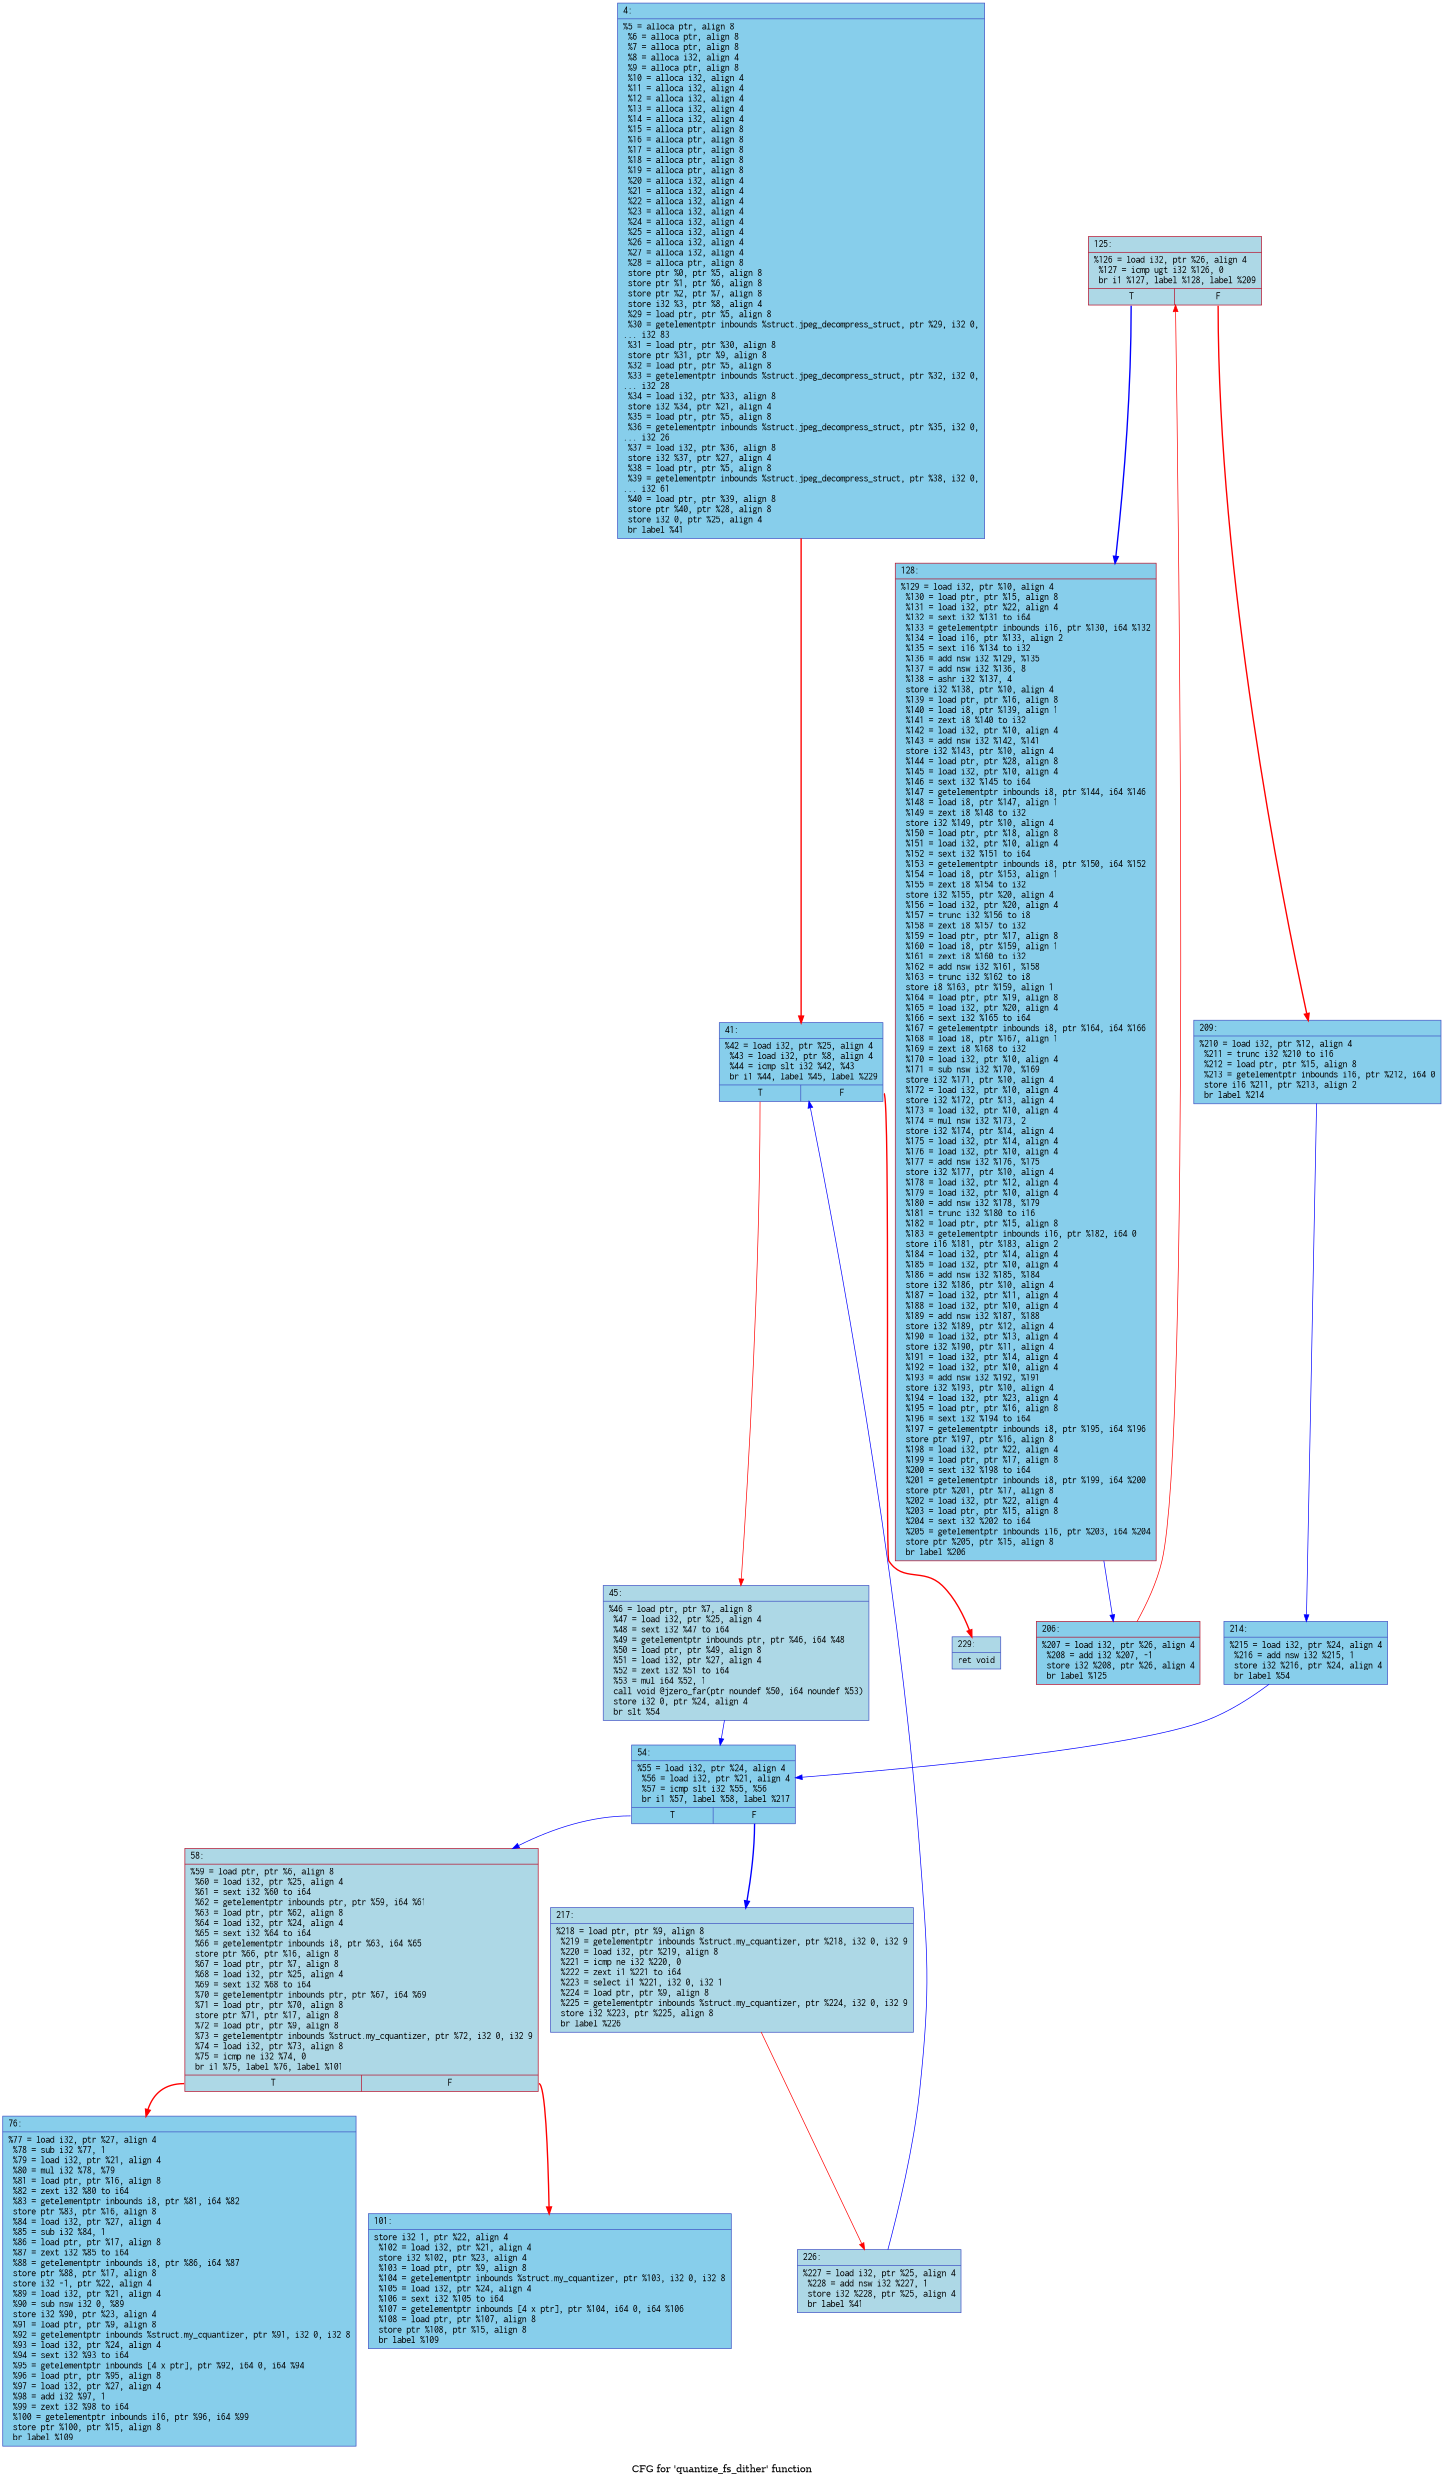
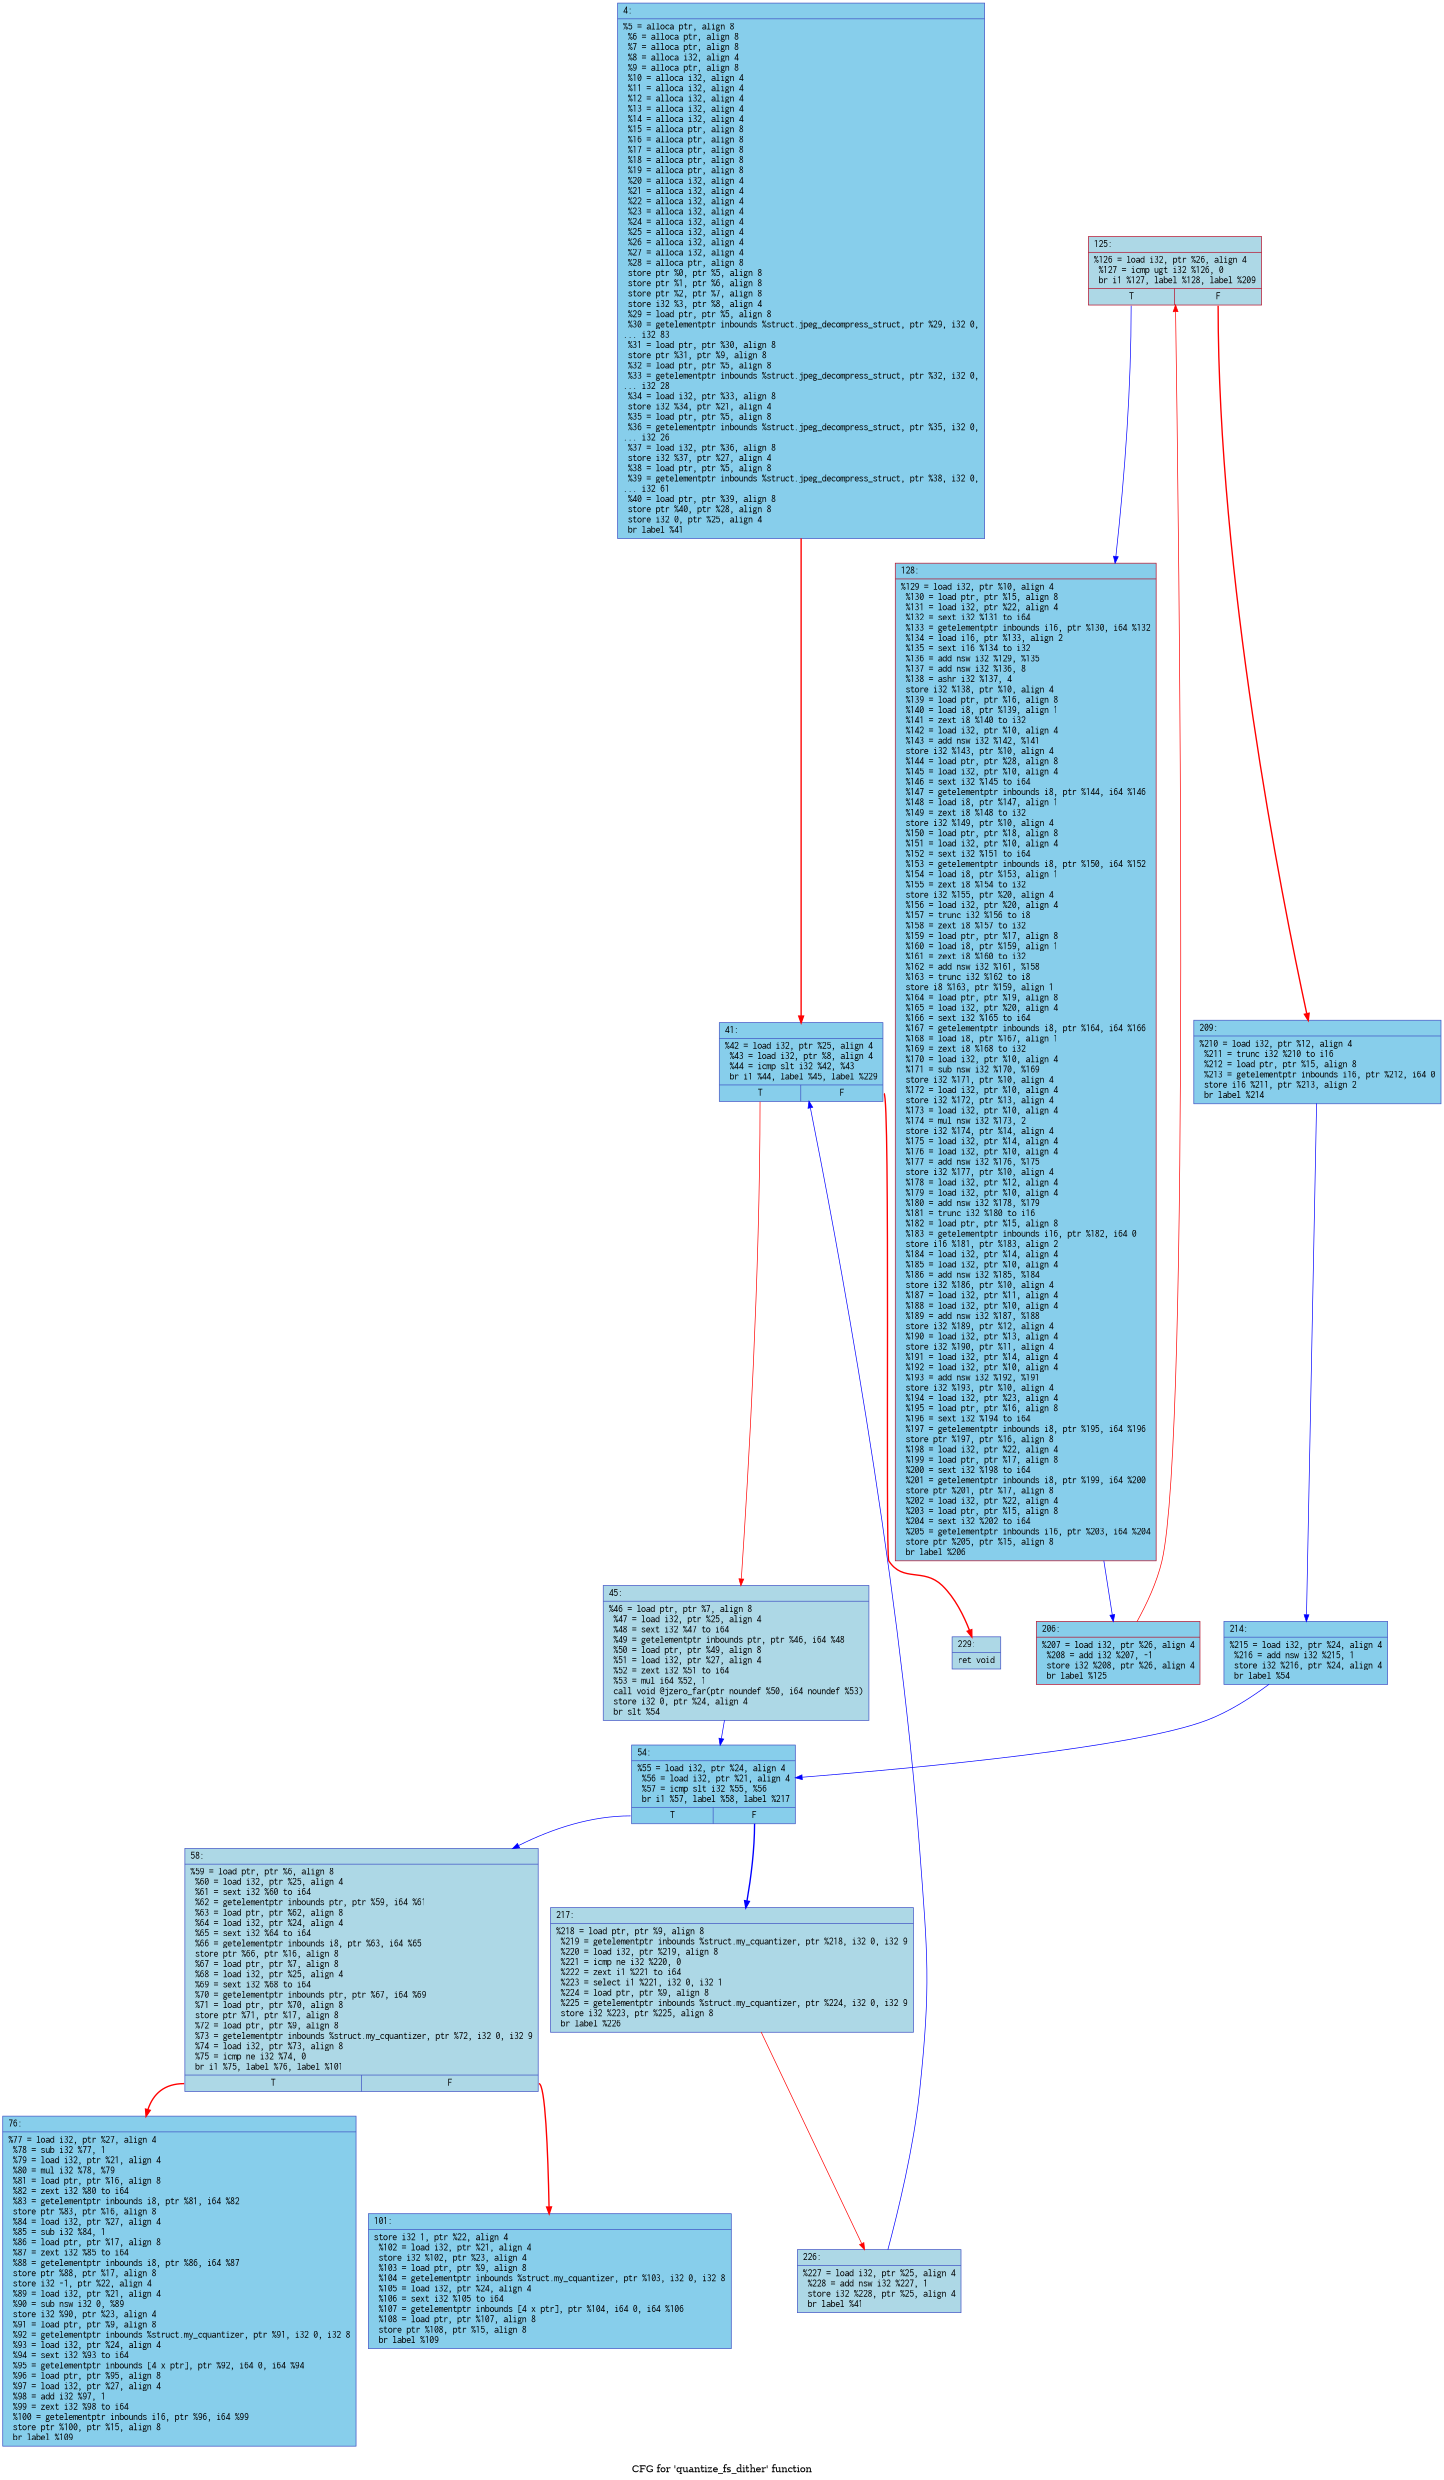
(1127, 431) -> (1127, 431)
(362, 1970) -> (362, 1970)
